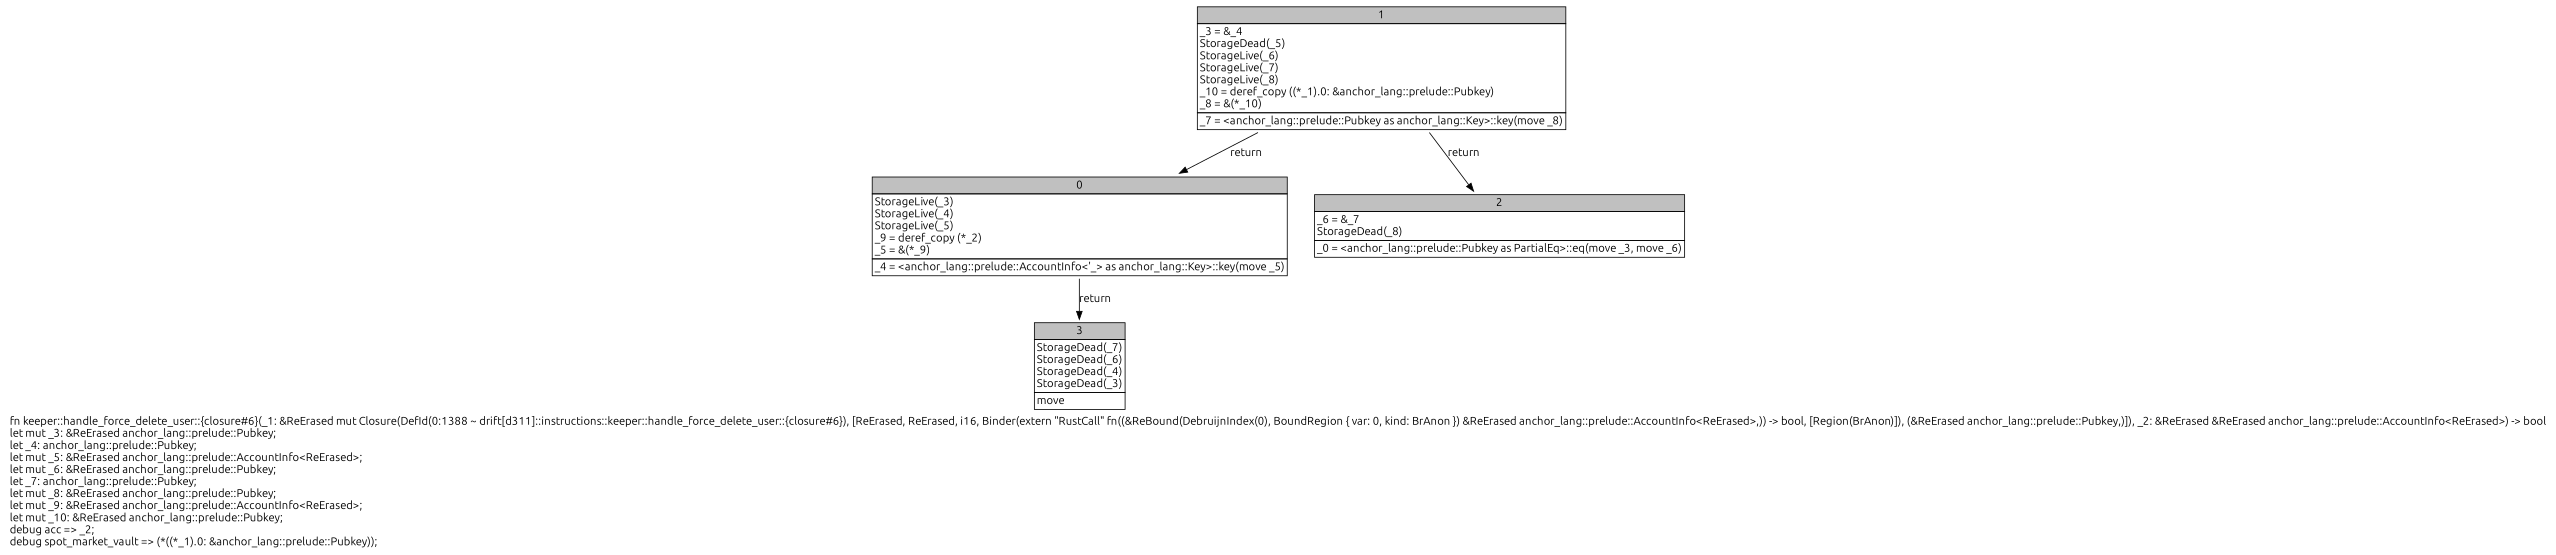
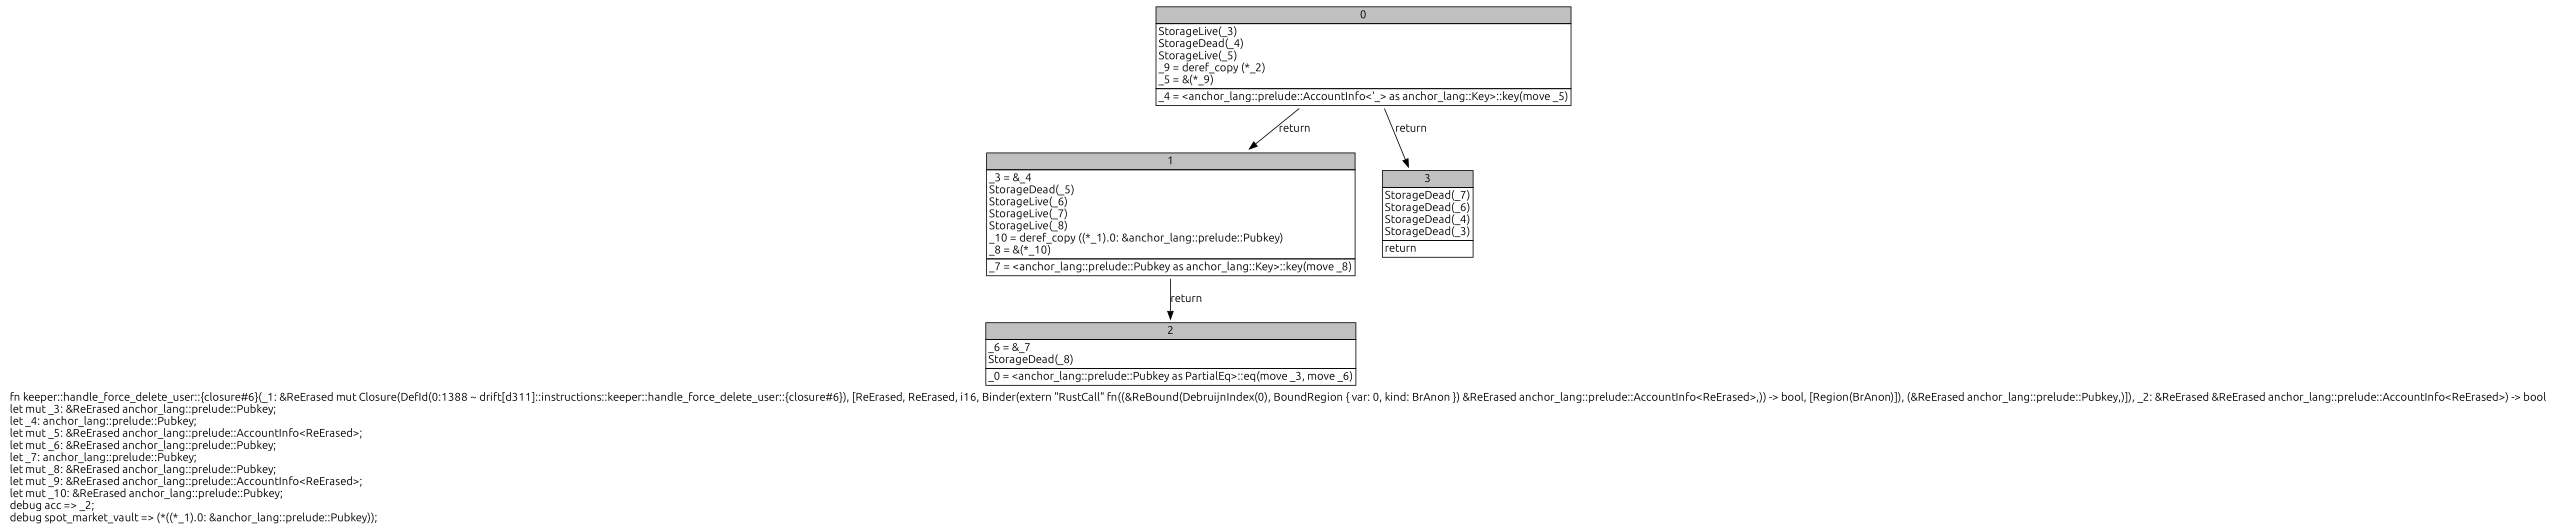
(1222, 151) -> (1277, 126)
(914, 214) -> (1201, 44)
(1051, 401) -> (1401, 248)
